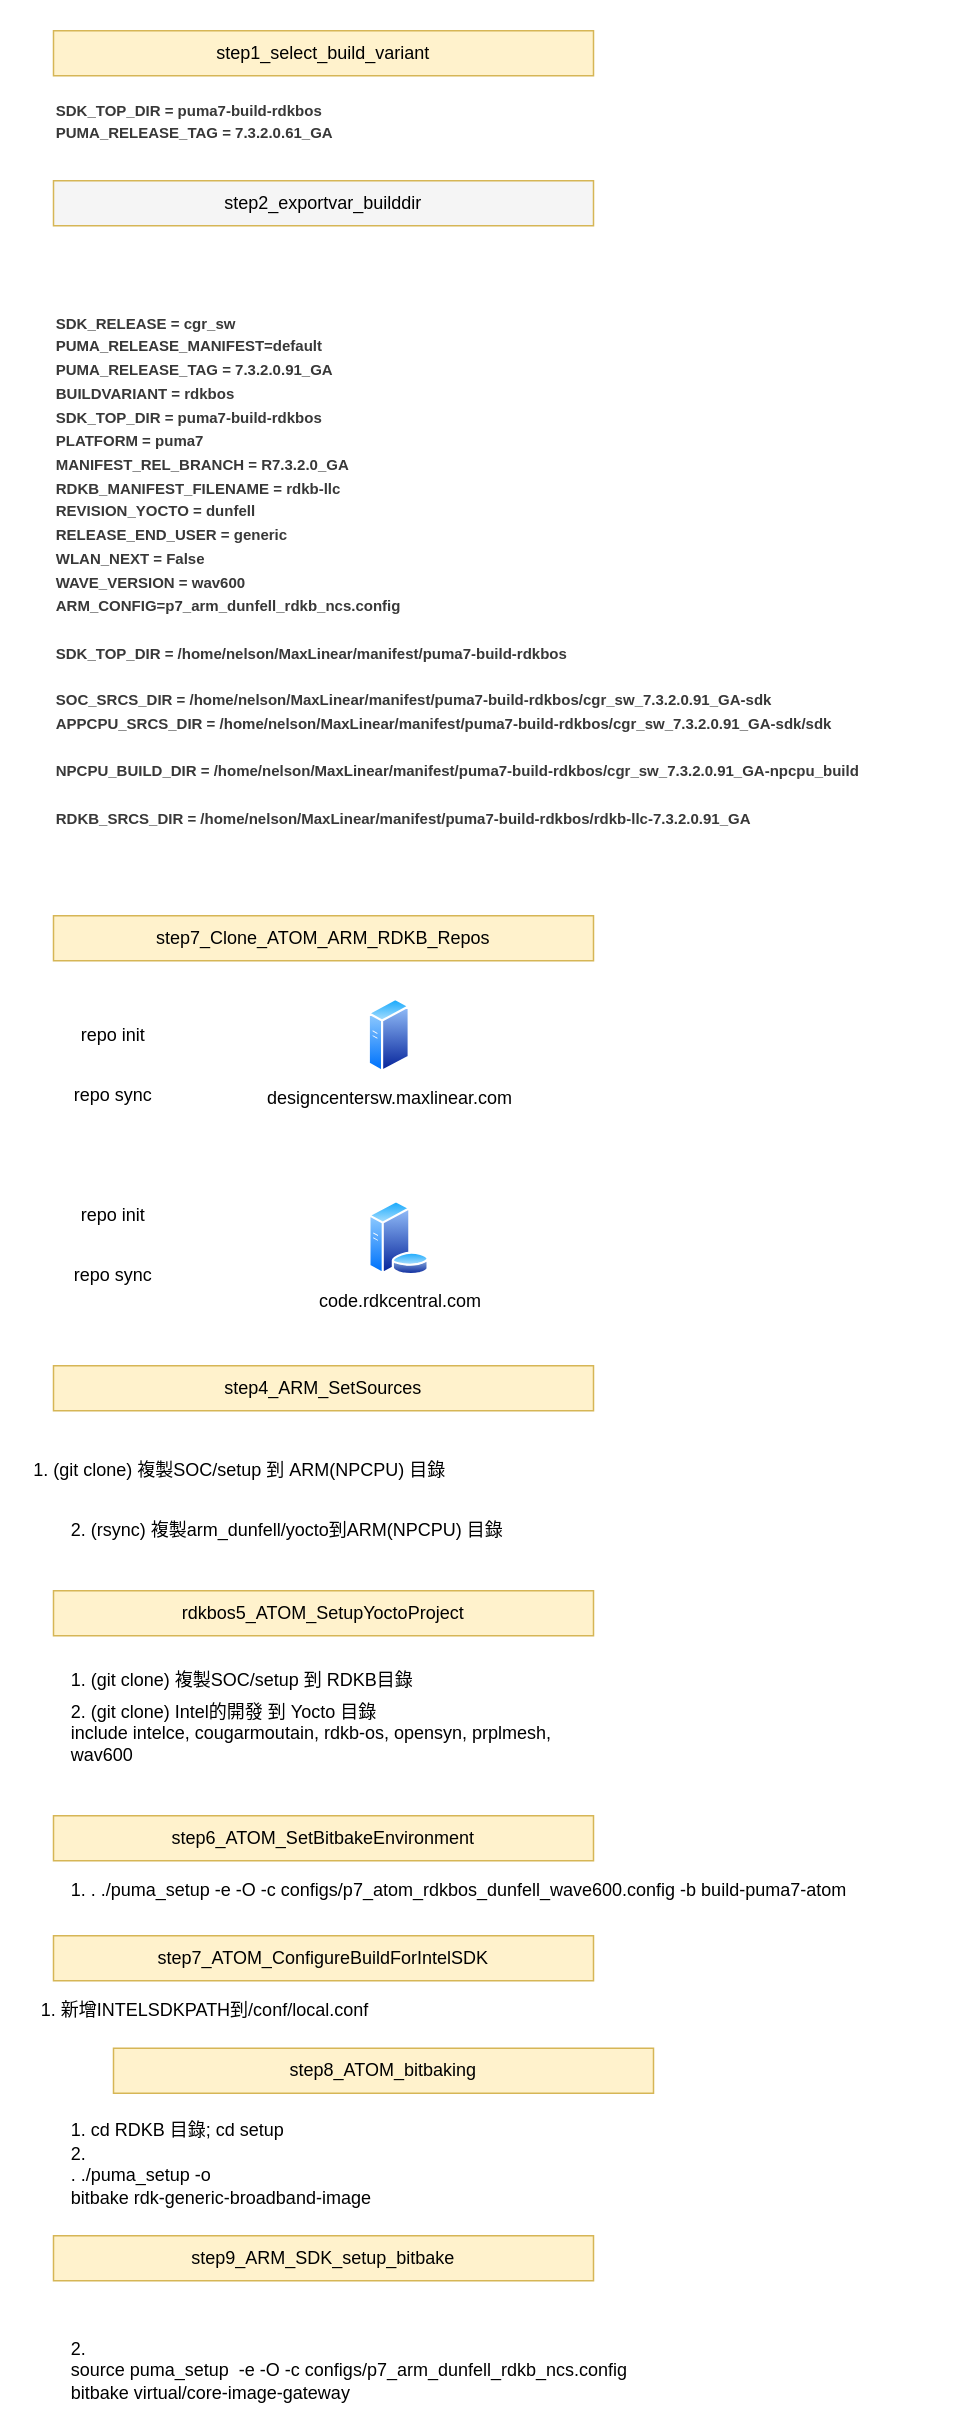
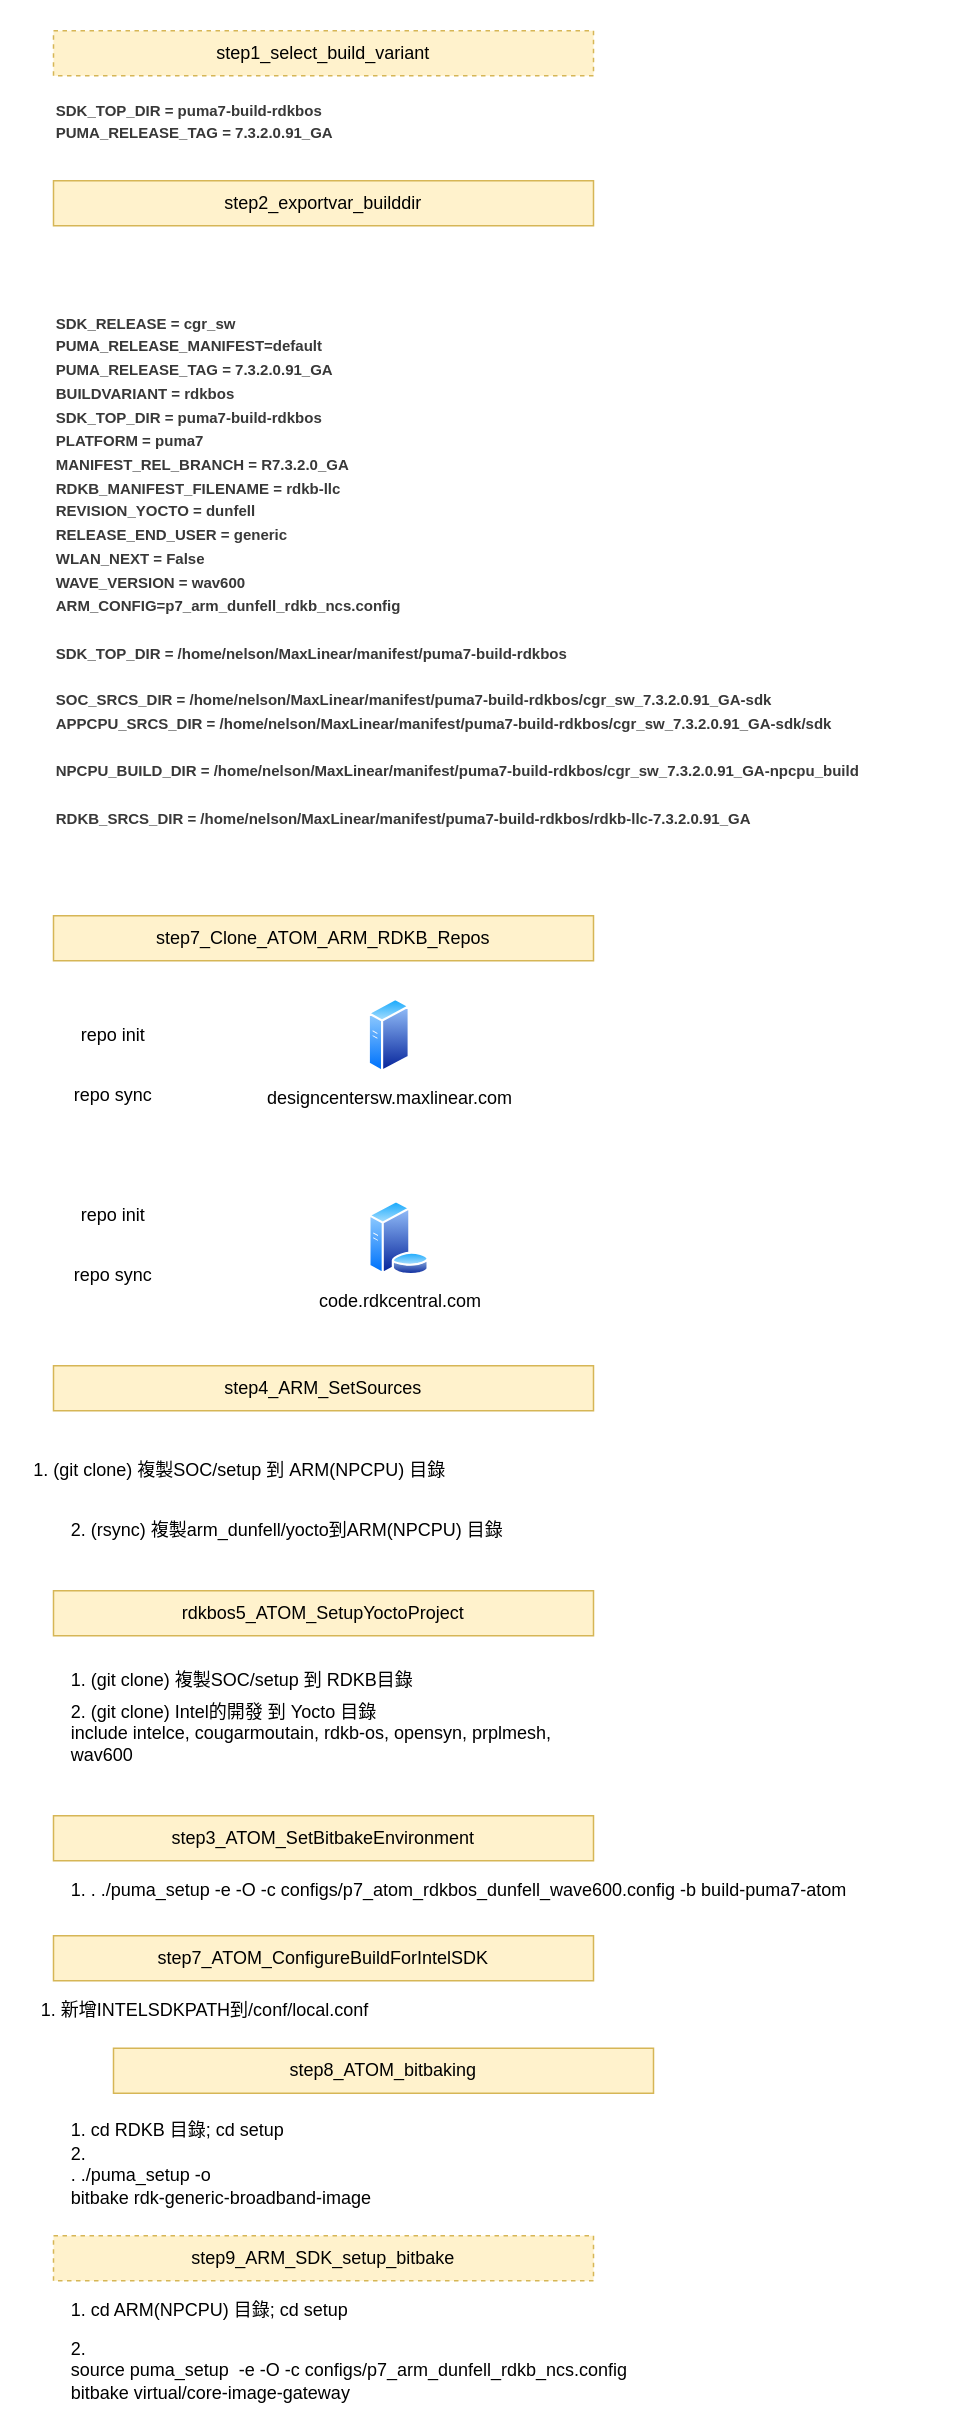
(323, 53) -> (323, 53)
(211, 121) -> (211, 121)
(323, 203) -> (323, 203)
(323, 1838) -> (323, 1838)
(323, 2258) -> (323, 2258)
none -> (503, 2311)
